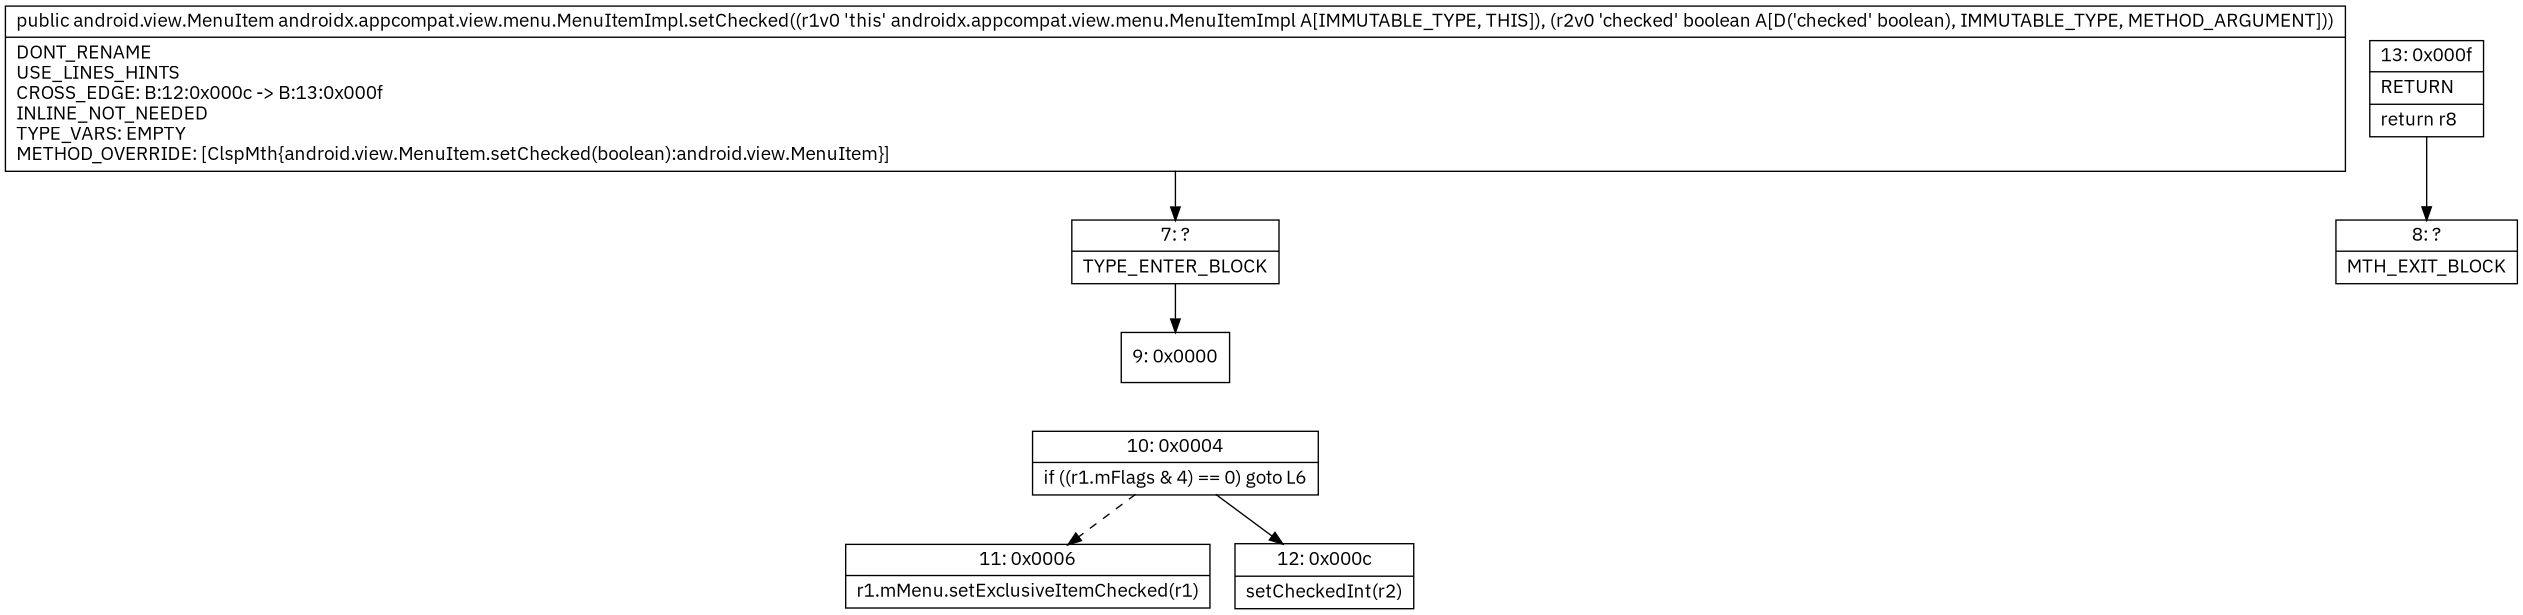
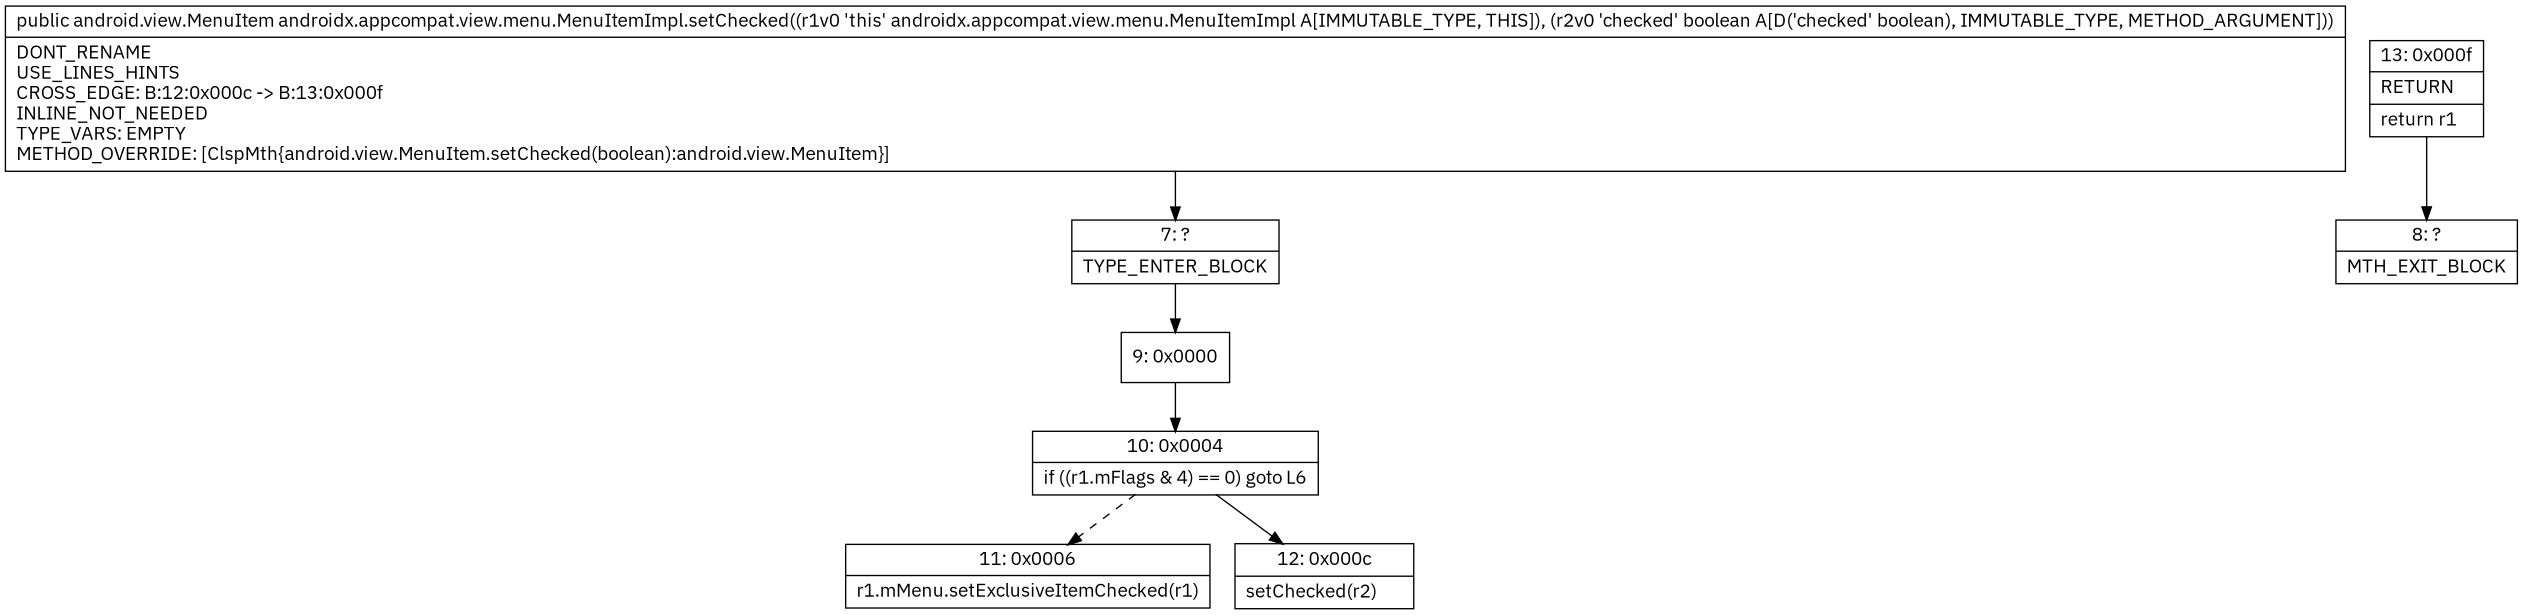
(2419, 120) -> (2419, 120)
none -> (1175, 400)
(1324, 592) -> (1312, 592)
